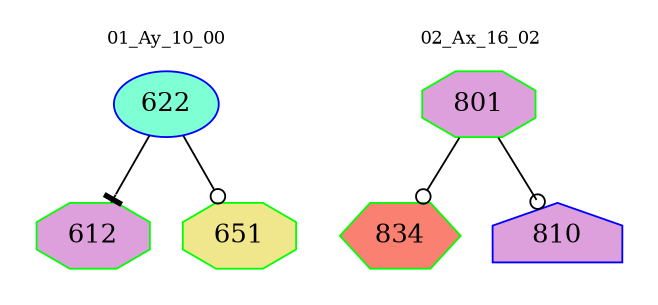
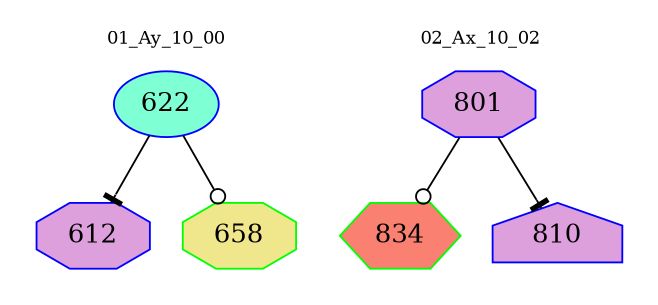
(481, 39) -> (481, 39)
(479, 104) -> (479, 104)
(517, 169) -> (517, 169)
(93, 236) -> (93, 236)
(239, 236) -> (239, 236)
